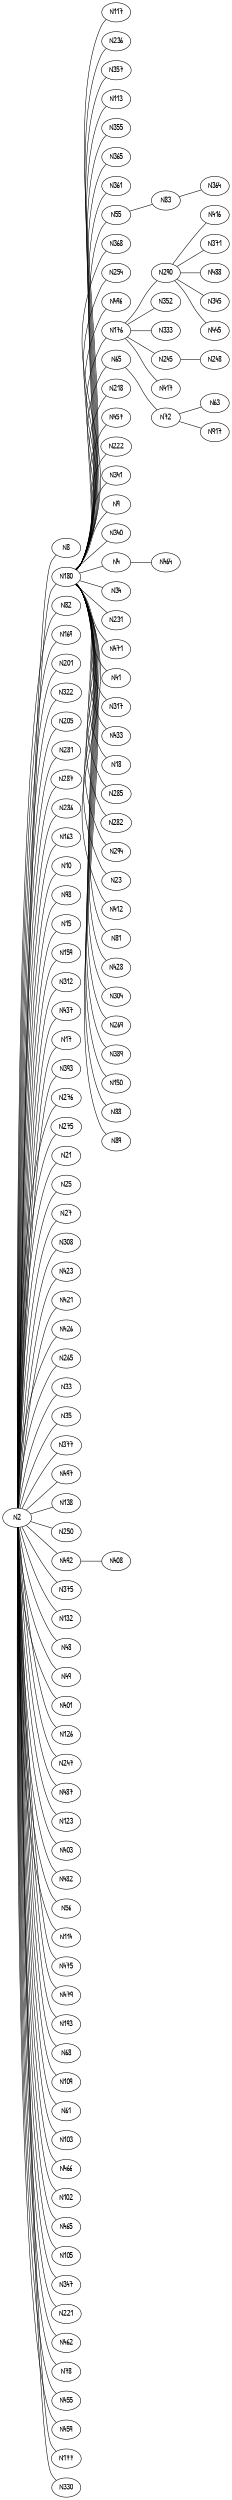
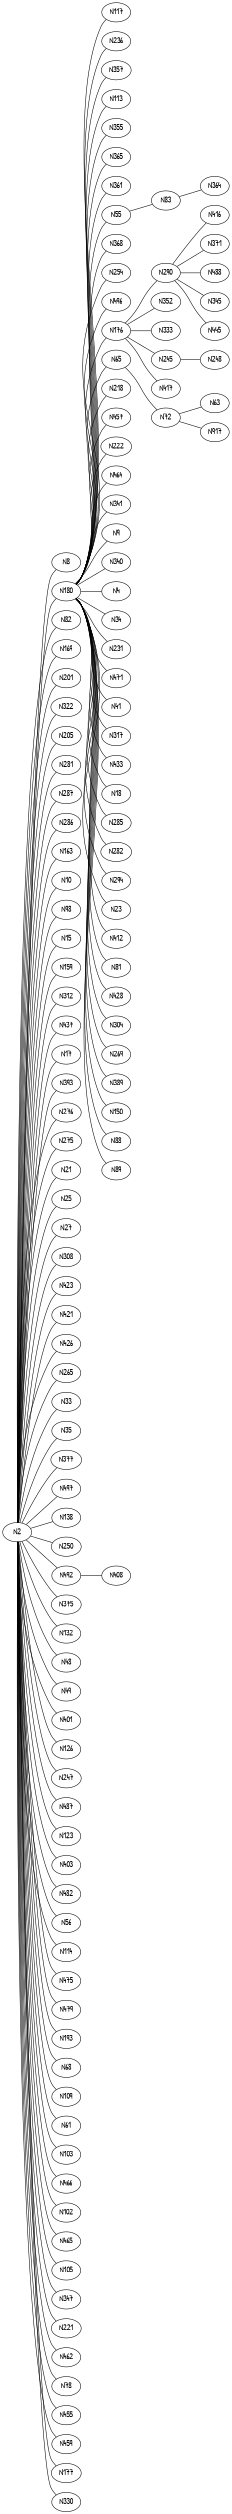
(141, 562) -> (91, 533)
